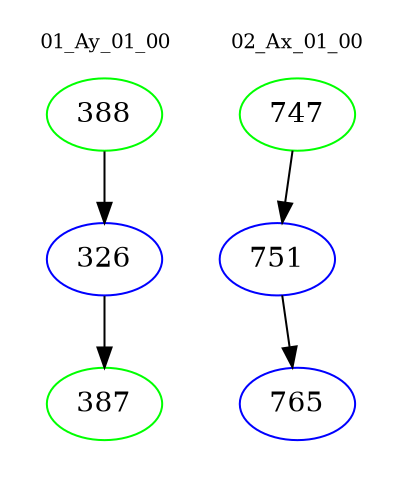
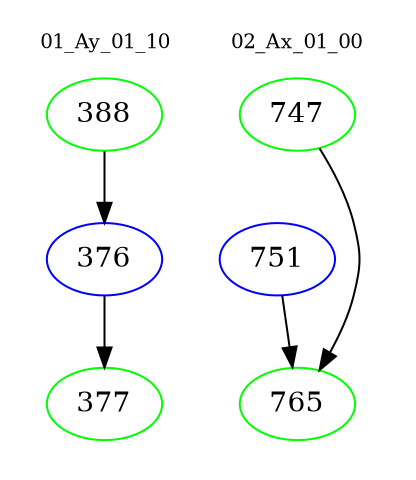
(106, 43) -> (106, 43)
(289, 176) -> (359, 249)
(105, 259) -> (105, 259)
(105, 404) -> (105, 404)
(297, 404) -> (297, 404)
